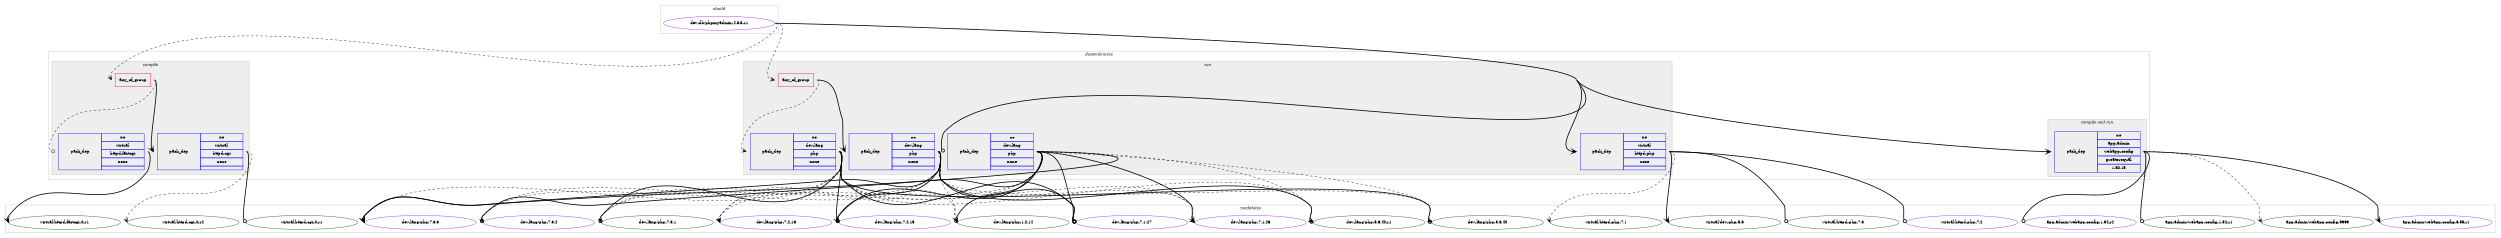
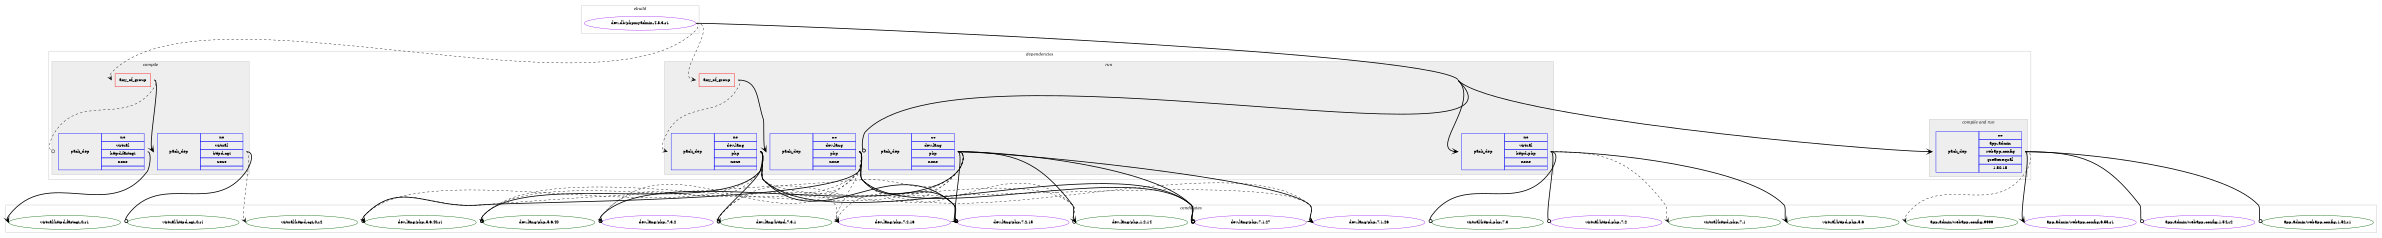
(420, 222) -> none
(658, 222) -> (776, 222)
(1725, 222) -> (1843, 222)
